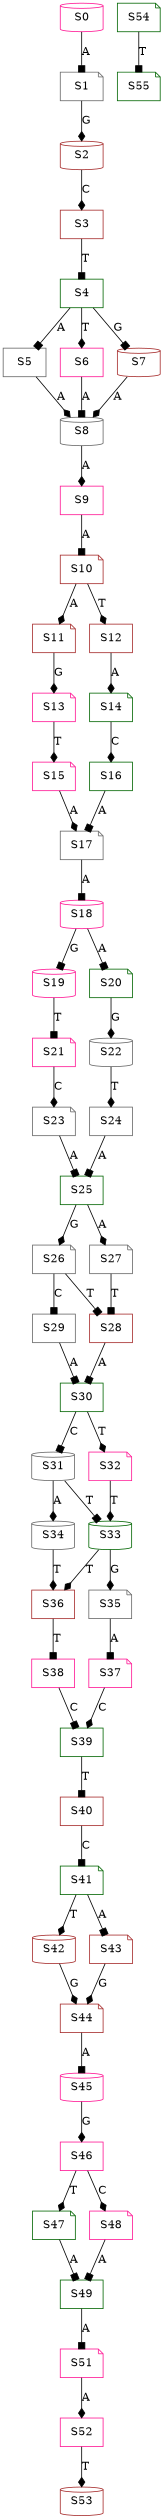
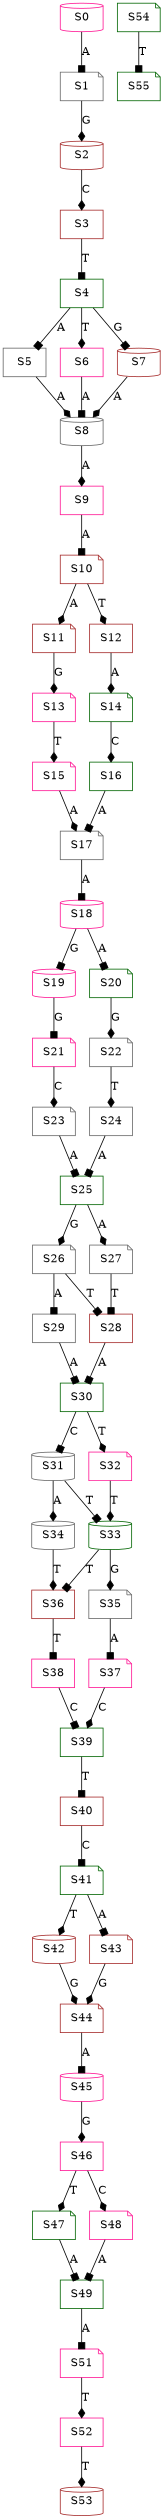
(58, 1018) -> (59, 1018)
(111, 1052) -> (111, 1052)
(58, 1294) -> (58, 1294)
(85, 1566) -> (84, 1567)
(86, 2398) -> (86, 2398)
